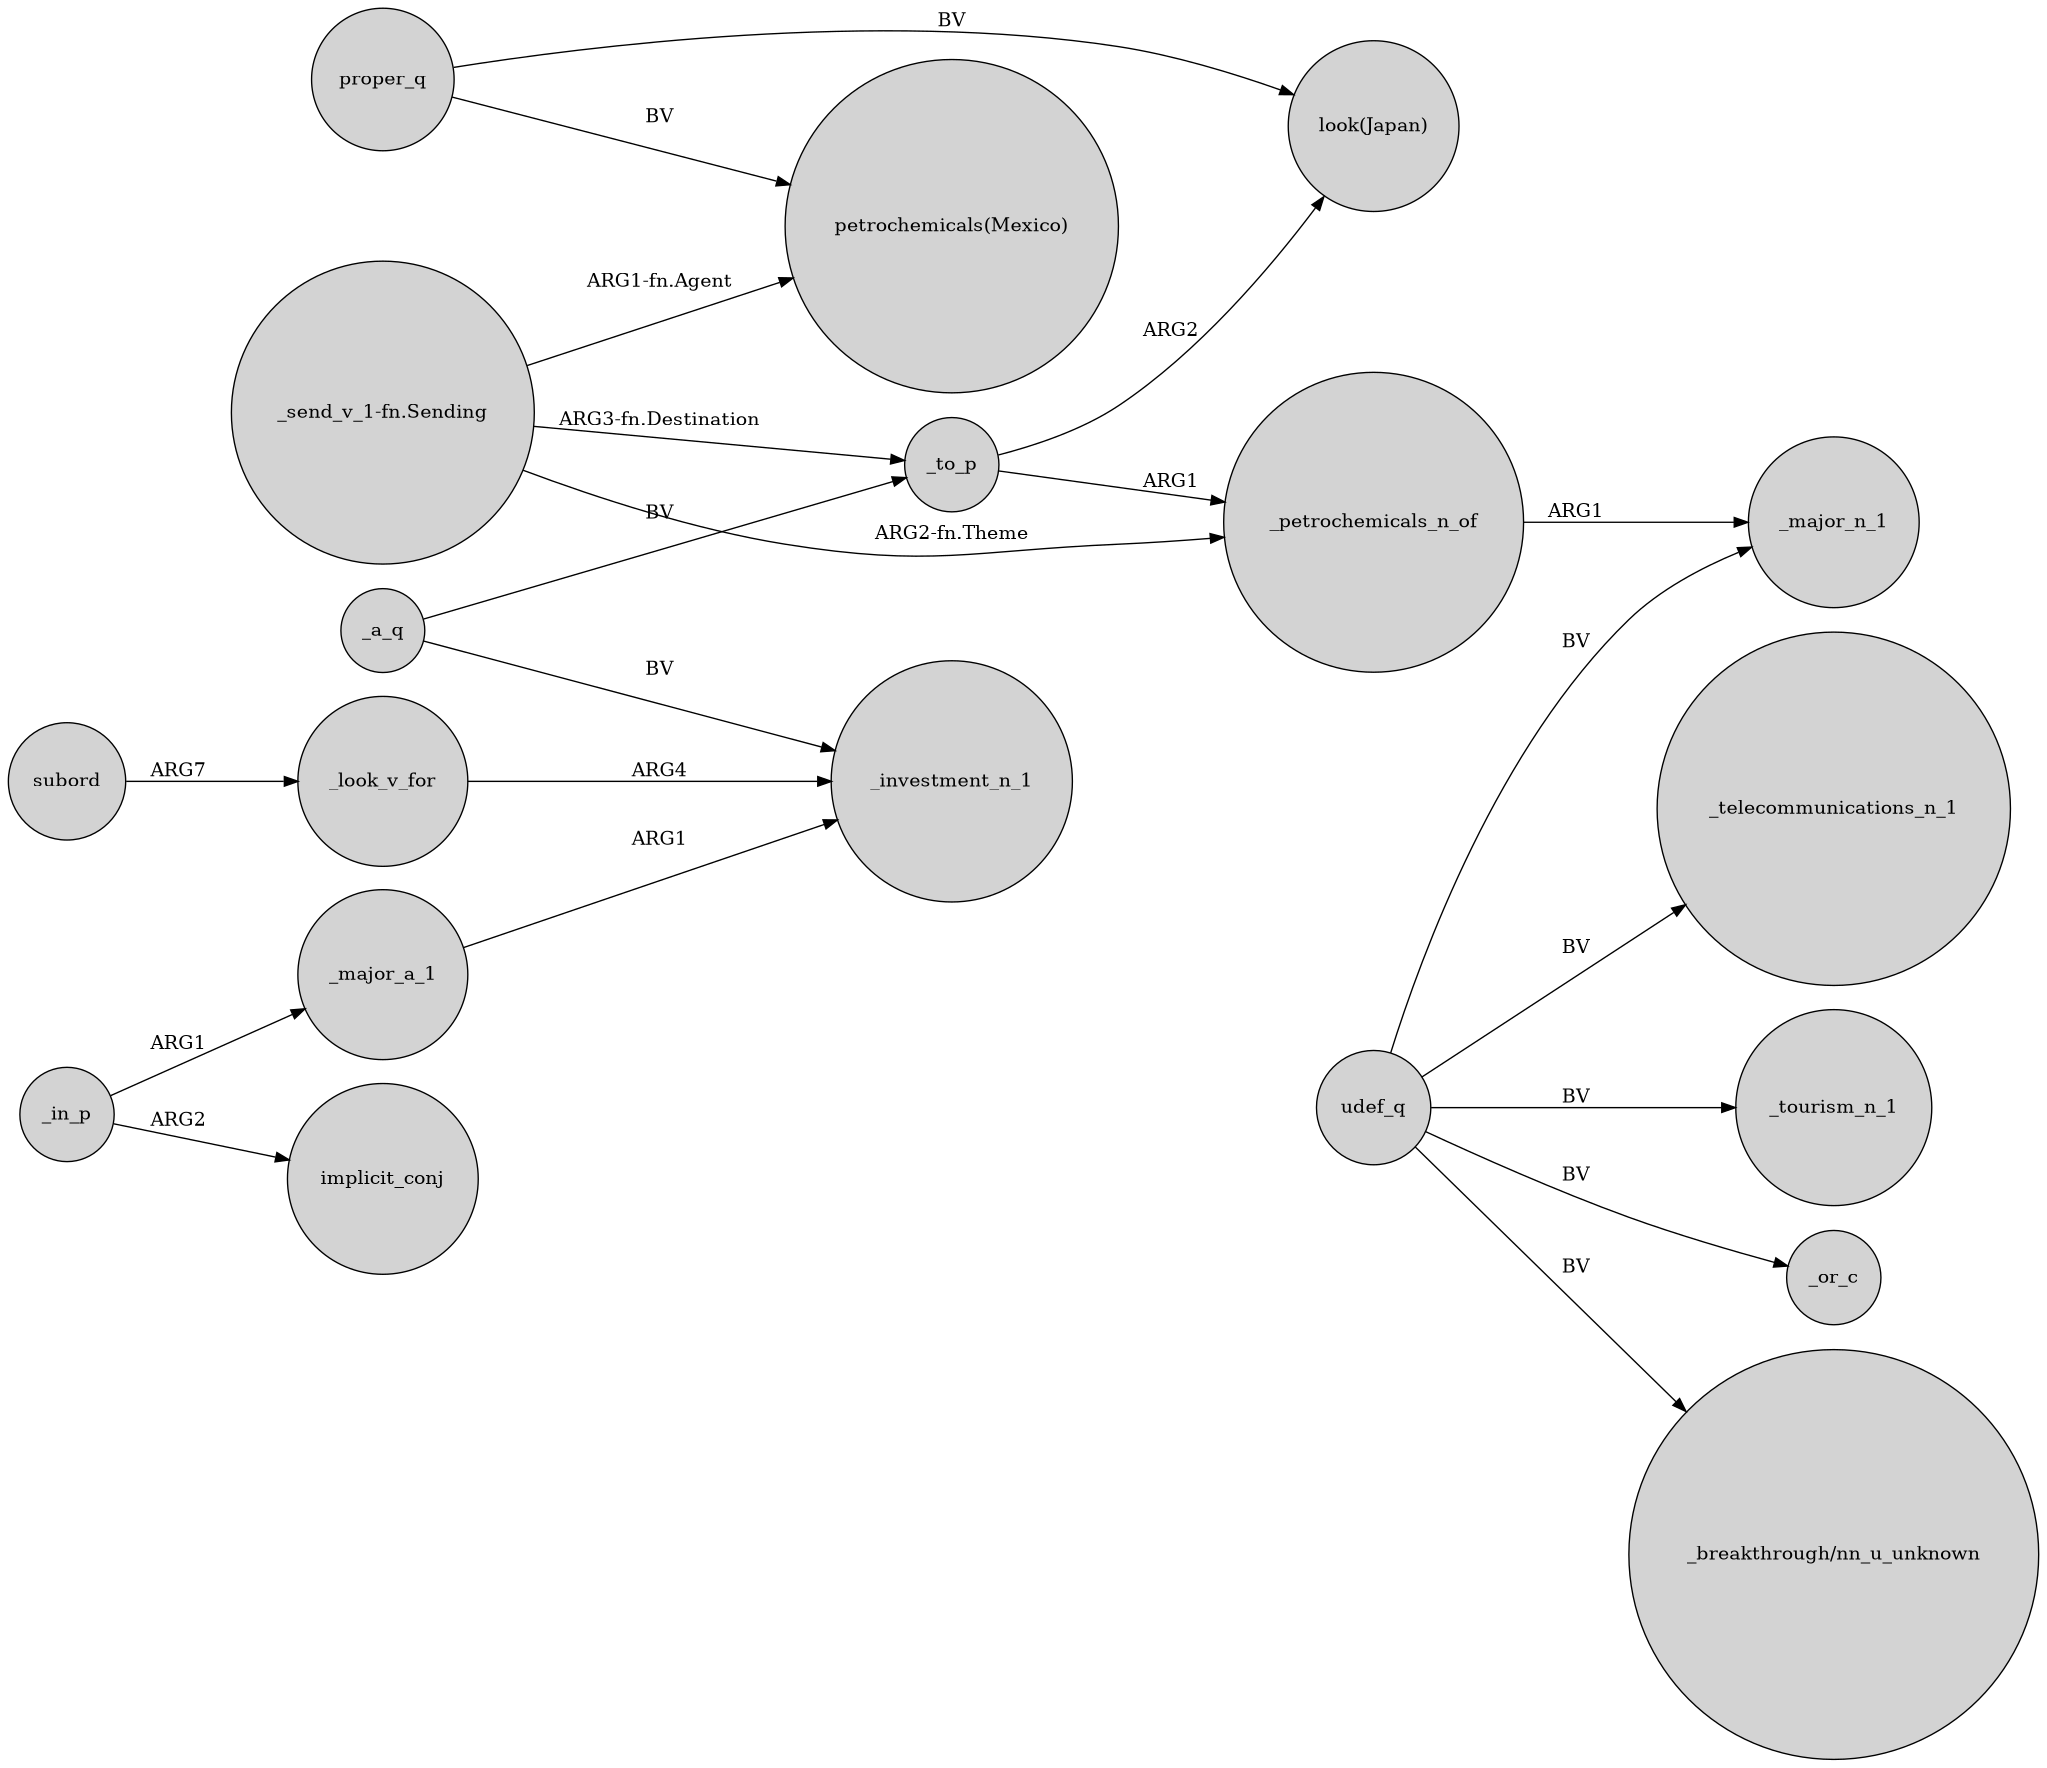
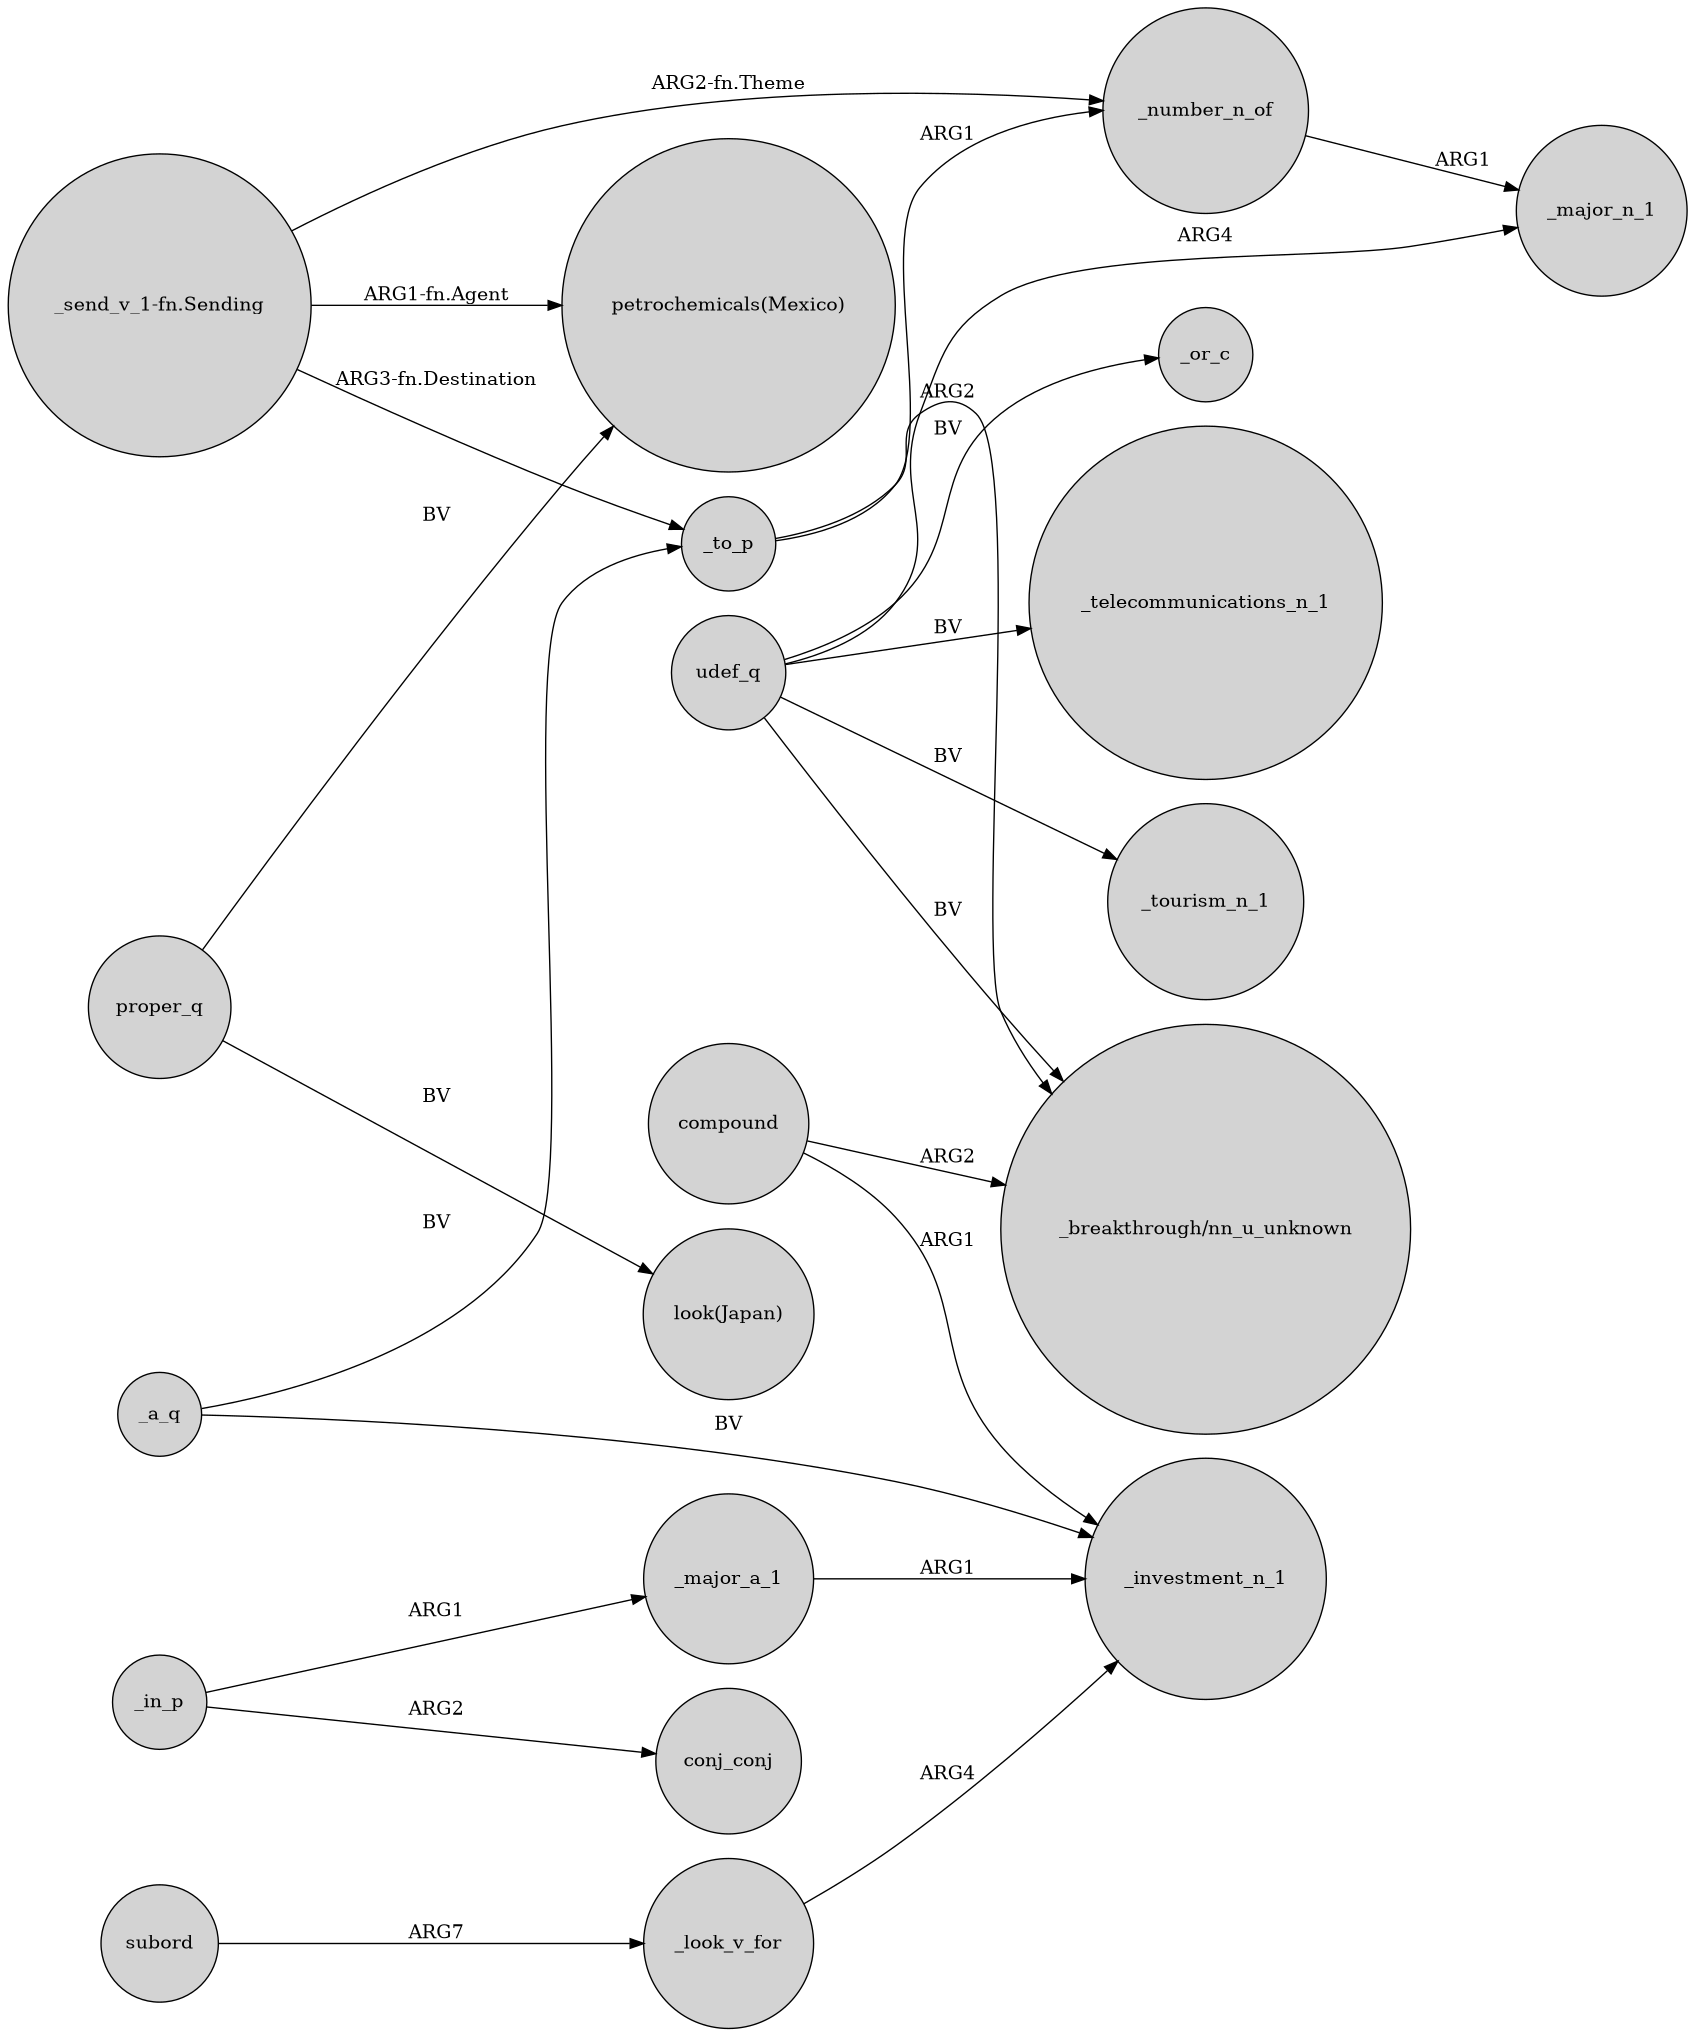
(1178, 360) -> (998, 616)
(1374, 522) -> (1206, 111)
(1576, 642) -> (1206, 236)
none -> (729, 1124)
(383, 1179) -> (729, 1761)
